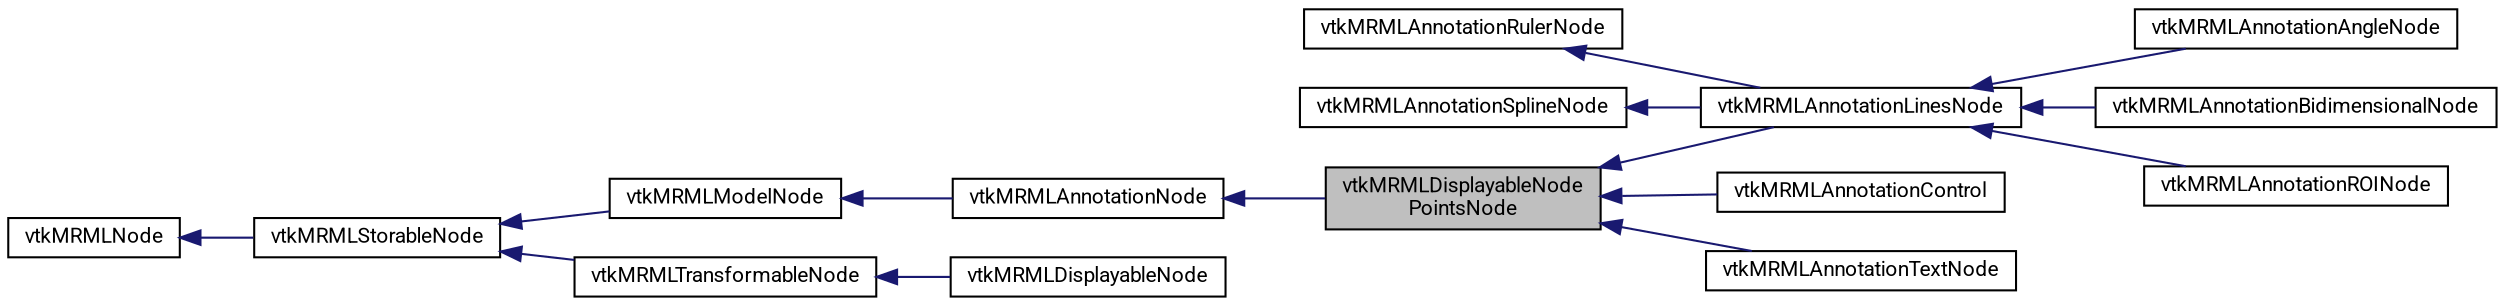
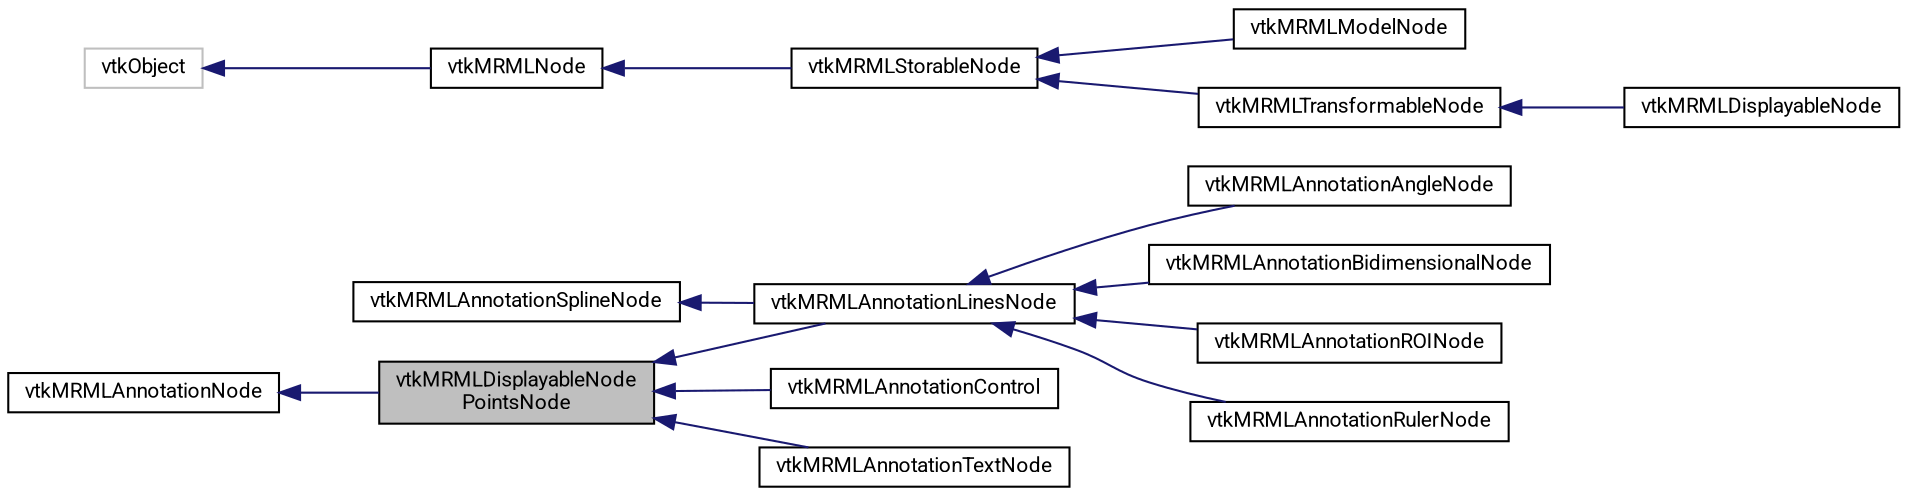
none -> (144, 68)
(1673, 70) -> (1118, 370)
(908, 198) -> none
